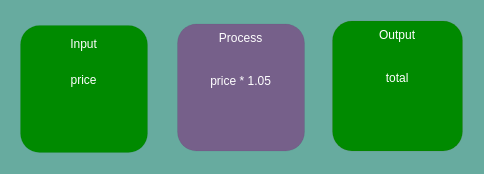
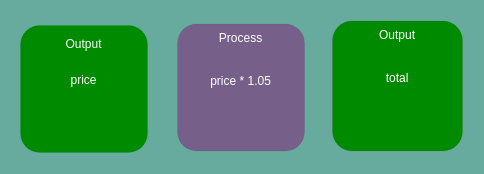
(84, 47) -> (84, 47)
